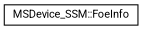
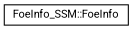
(71, 15) -> (66, 15)
